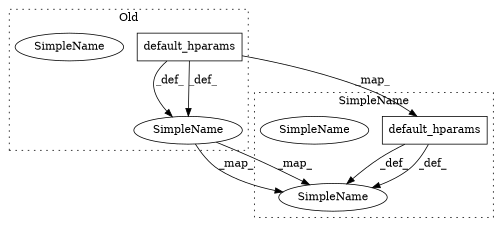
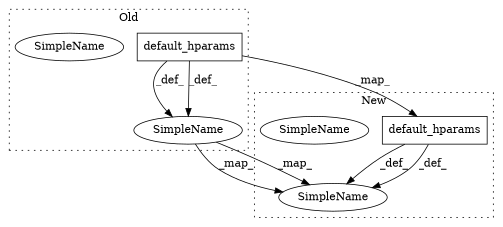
(374, 101) -> (374, 101)
